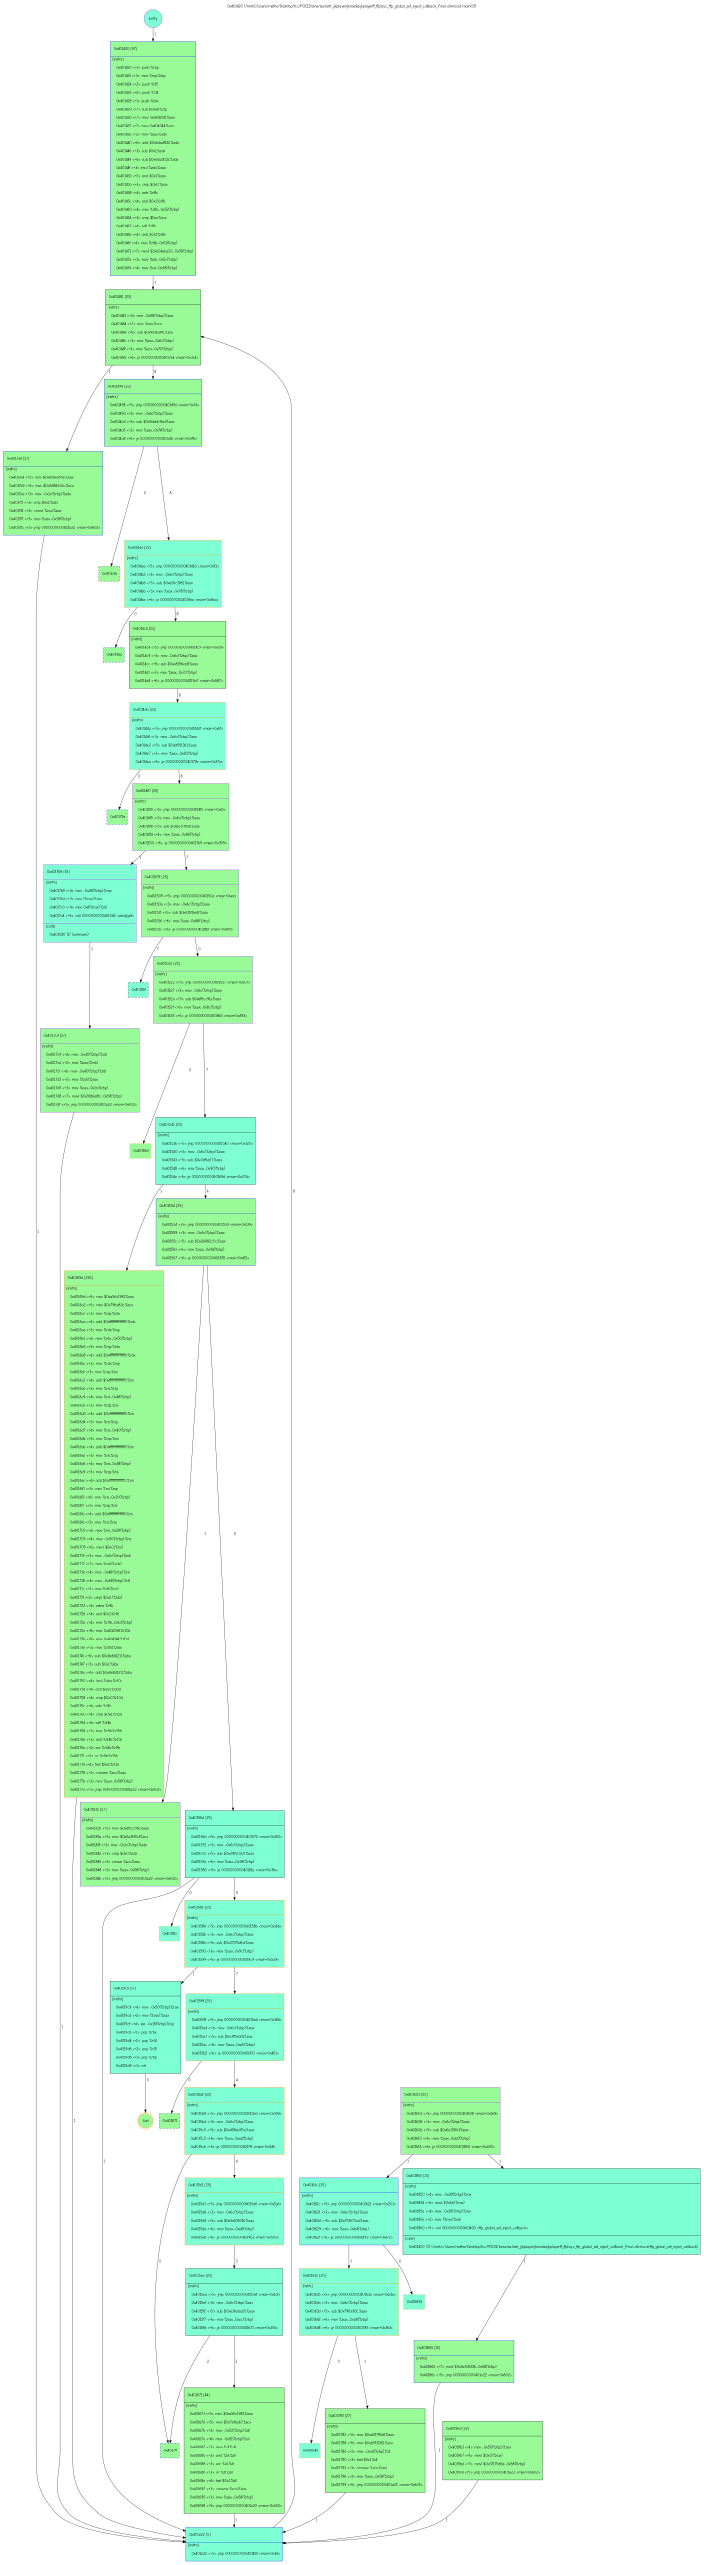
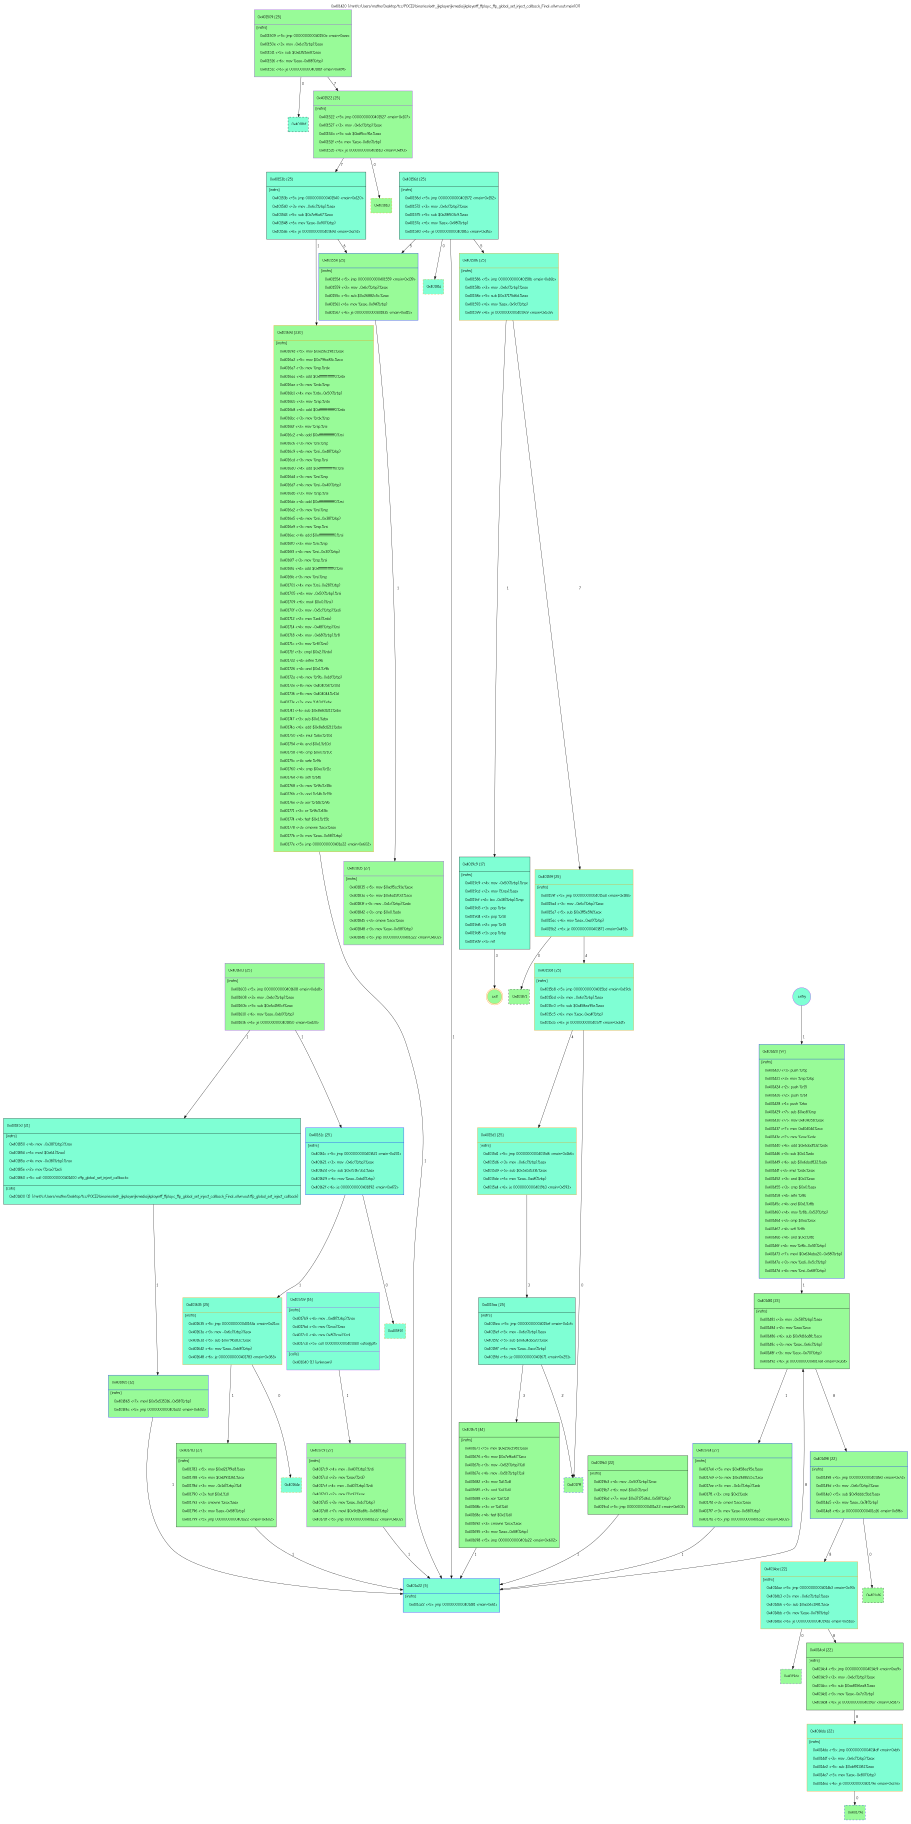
(114, 655) -> (791, 1676)
(181, 817) -> none
(157, 949) -> (302, 84)
(199, 949) -> (335, 84)
(220, 1537) -> (410, 245)
